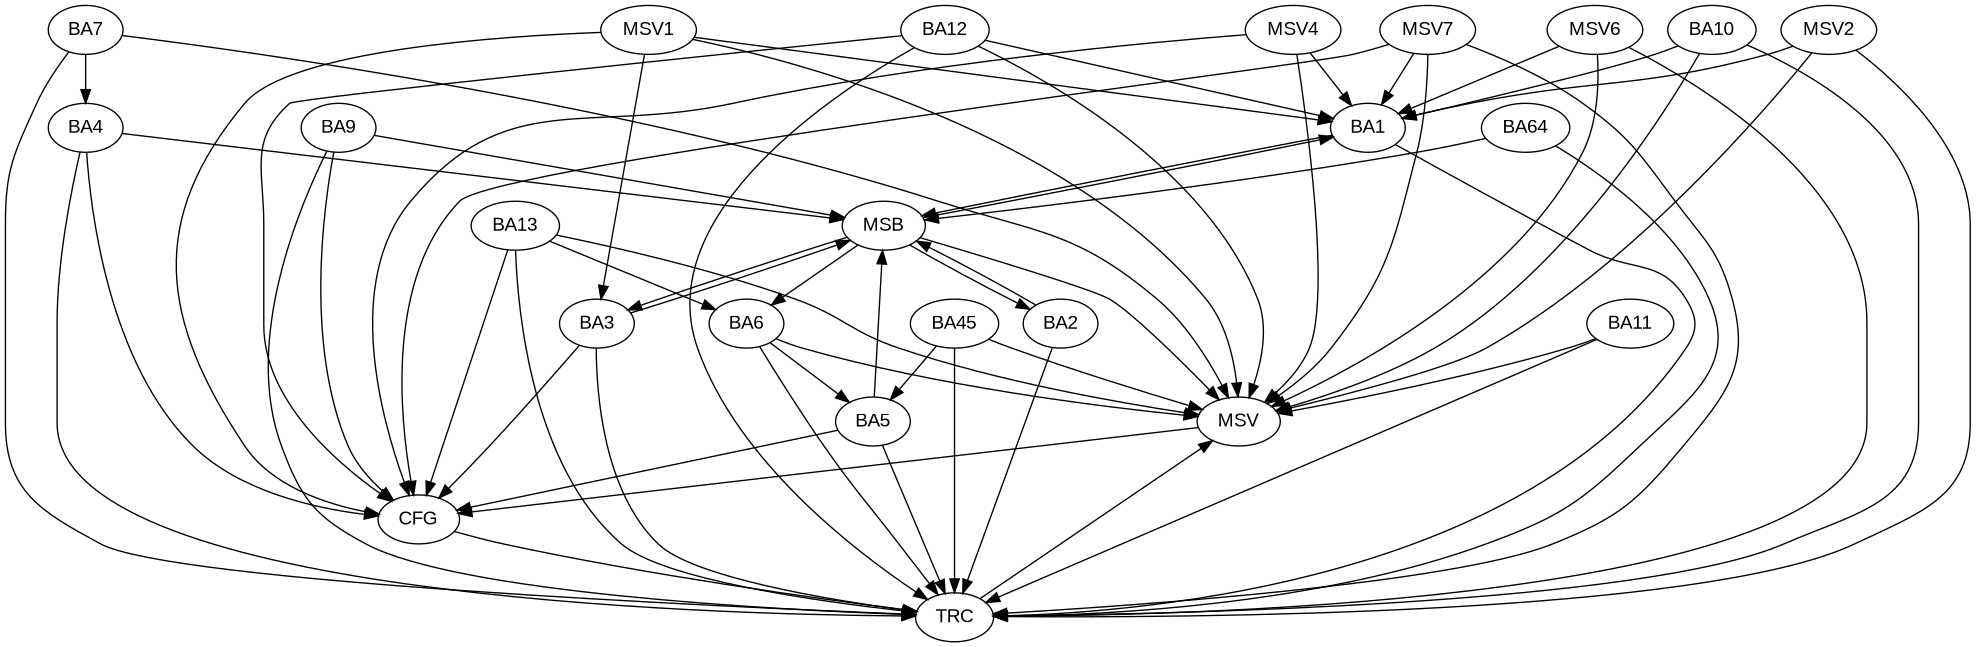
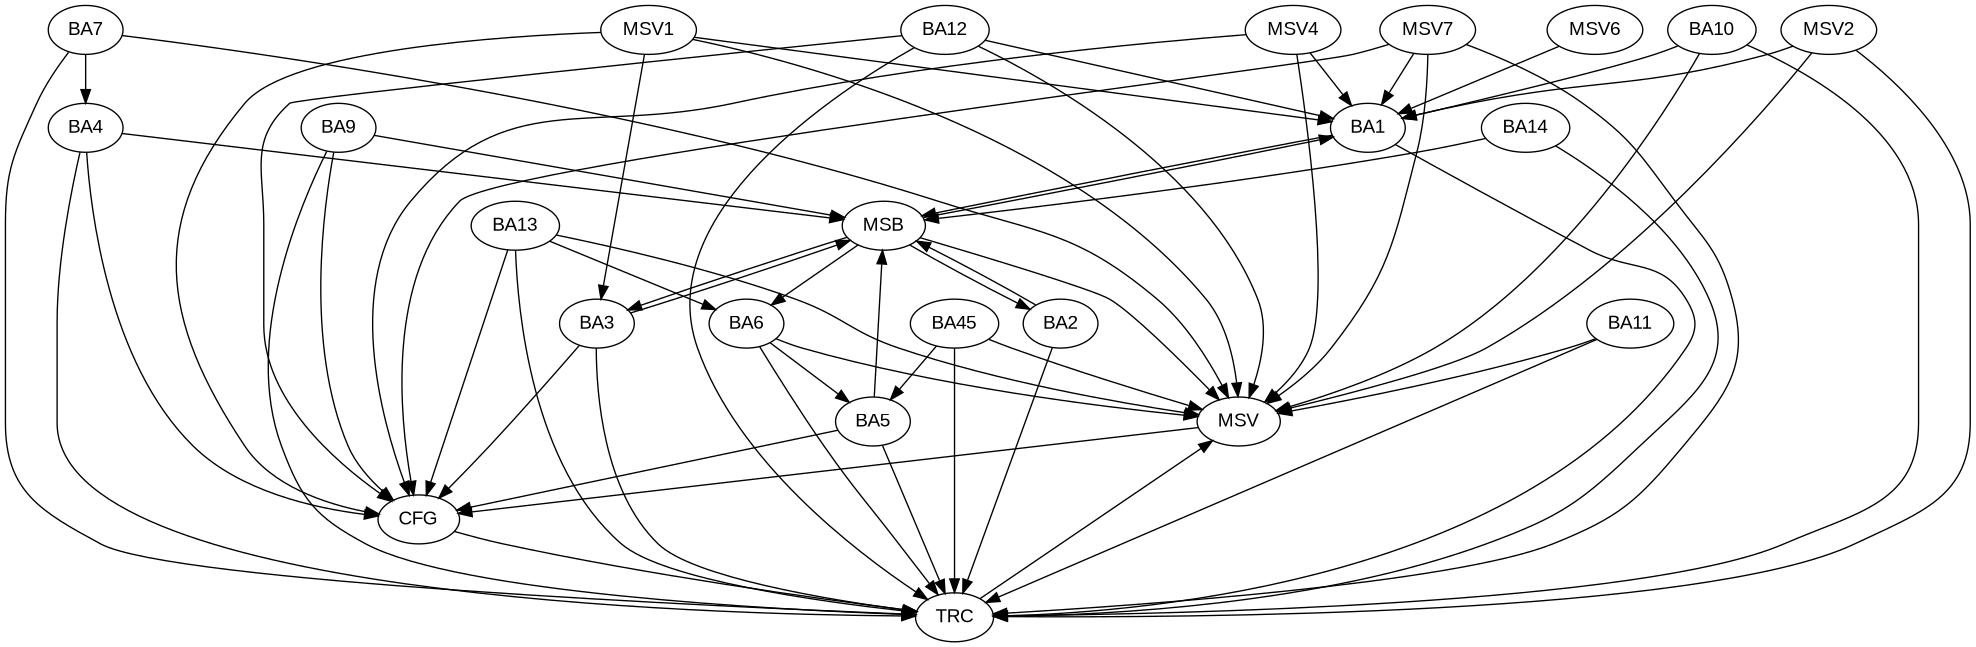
(1526, 128) -> (1526, 128)
(1491, 267) -> none
(1701, 545) -> none
